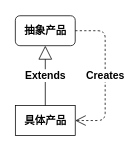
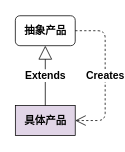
(45, 120) -> (45, 120)
